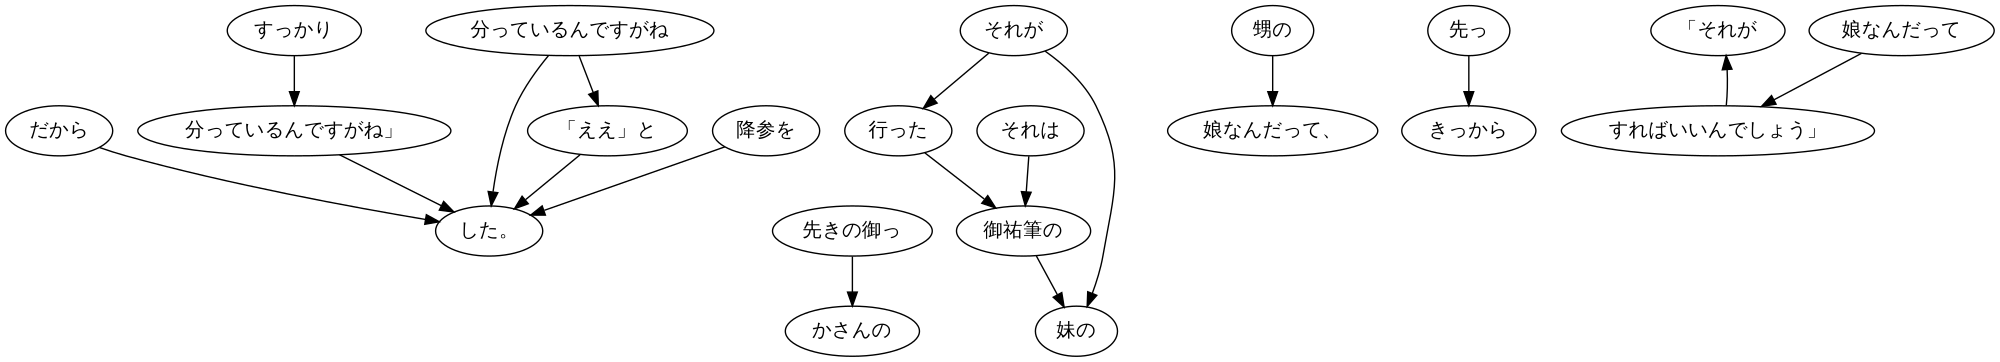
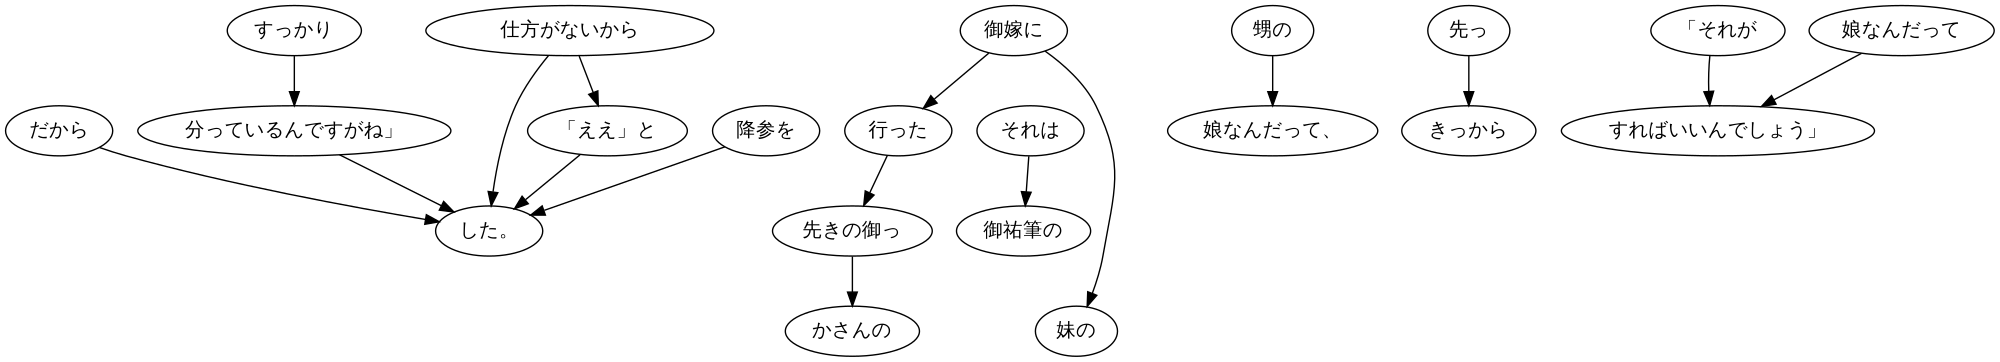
(570, 31) -> (570, 31)
(1014, 31) -> (1014, 31)
(1727, 87) -> (1709, 73)
(955, 176) -> (878, 174)
(1047, 275) -> none
